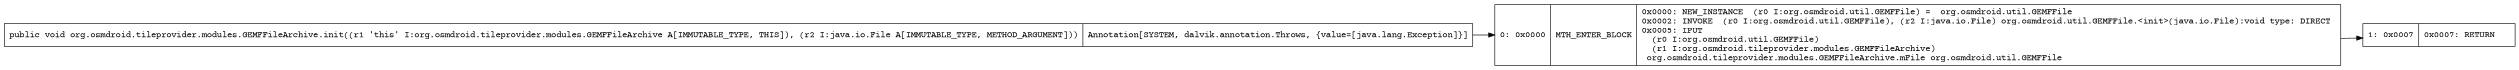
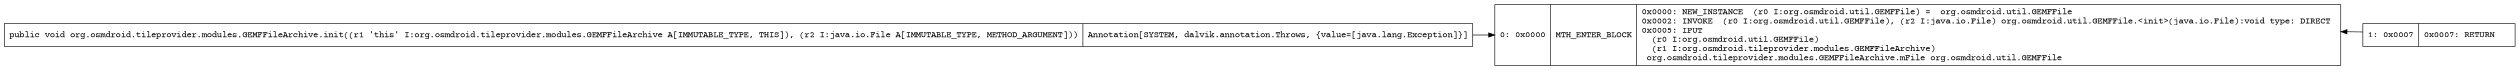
(2349, 38) -> (2355, 32)
